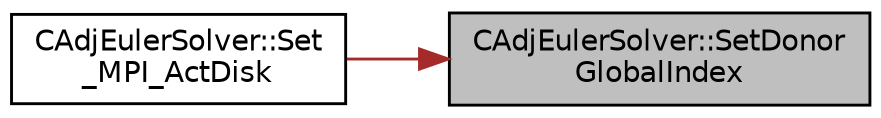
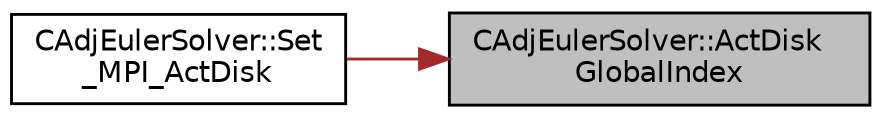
(660, 59) -> (660, 59)
